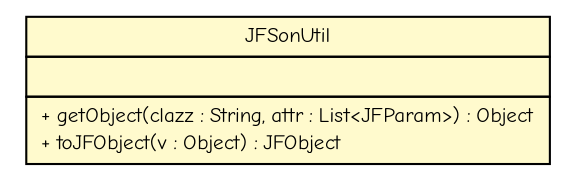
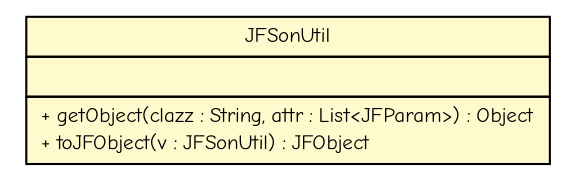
(191, 143) -> (206, 143)
